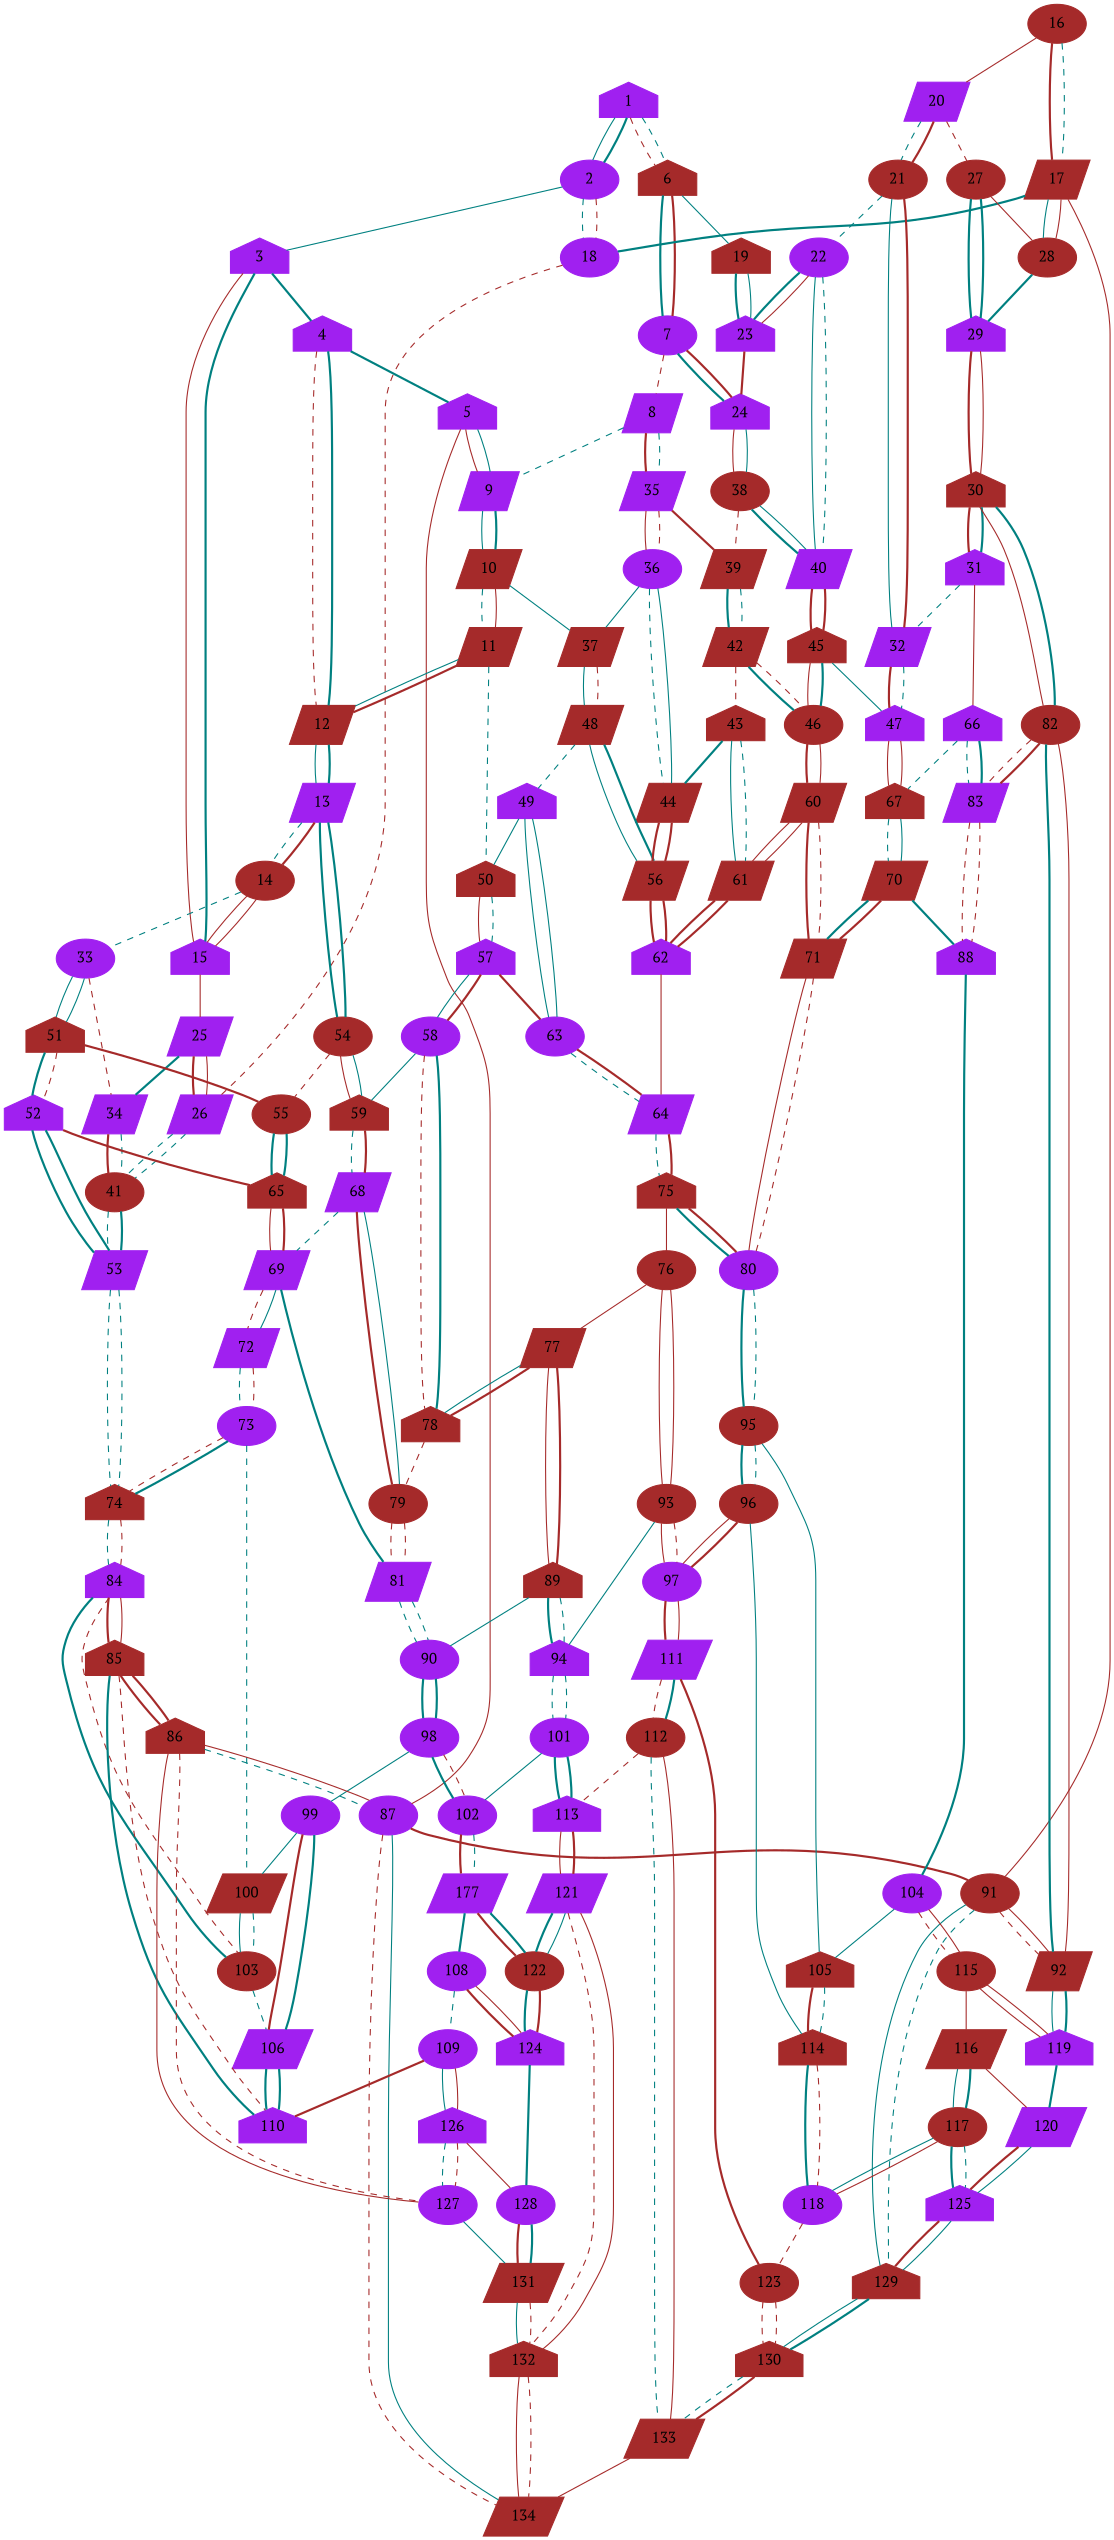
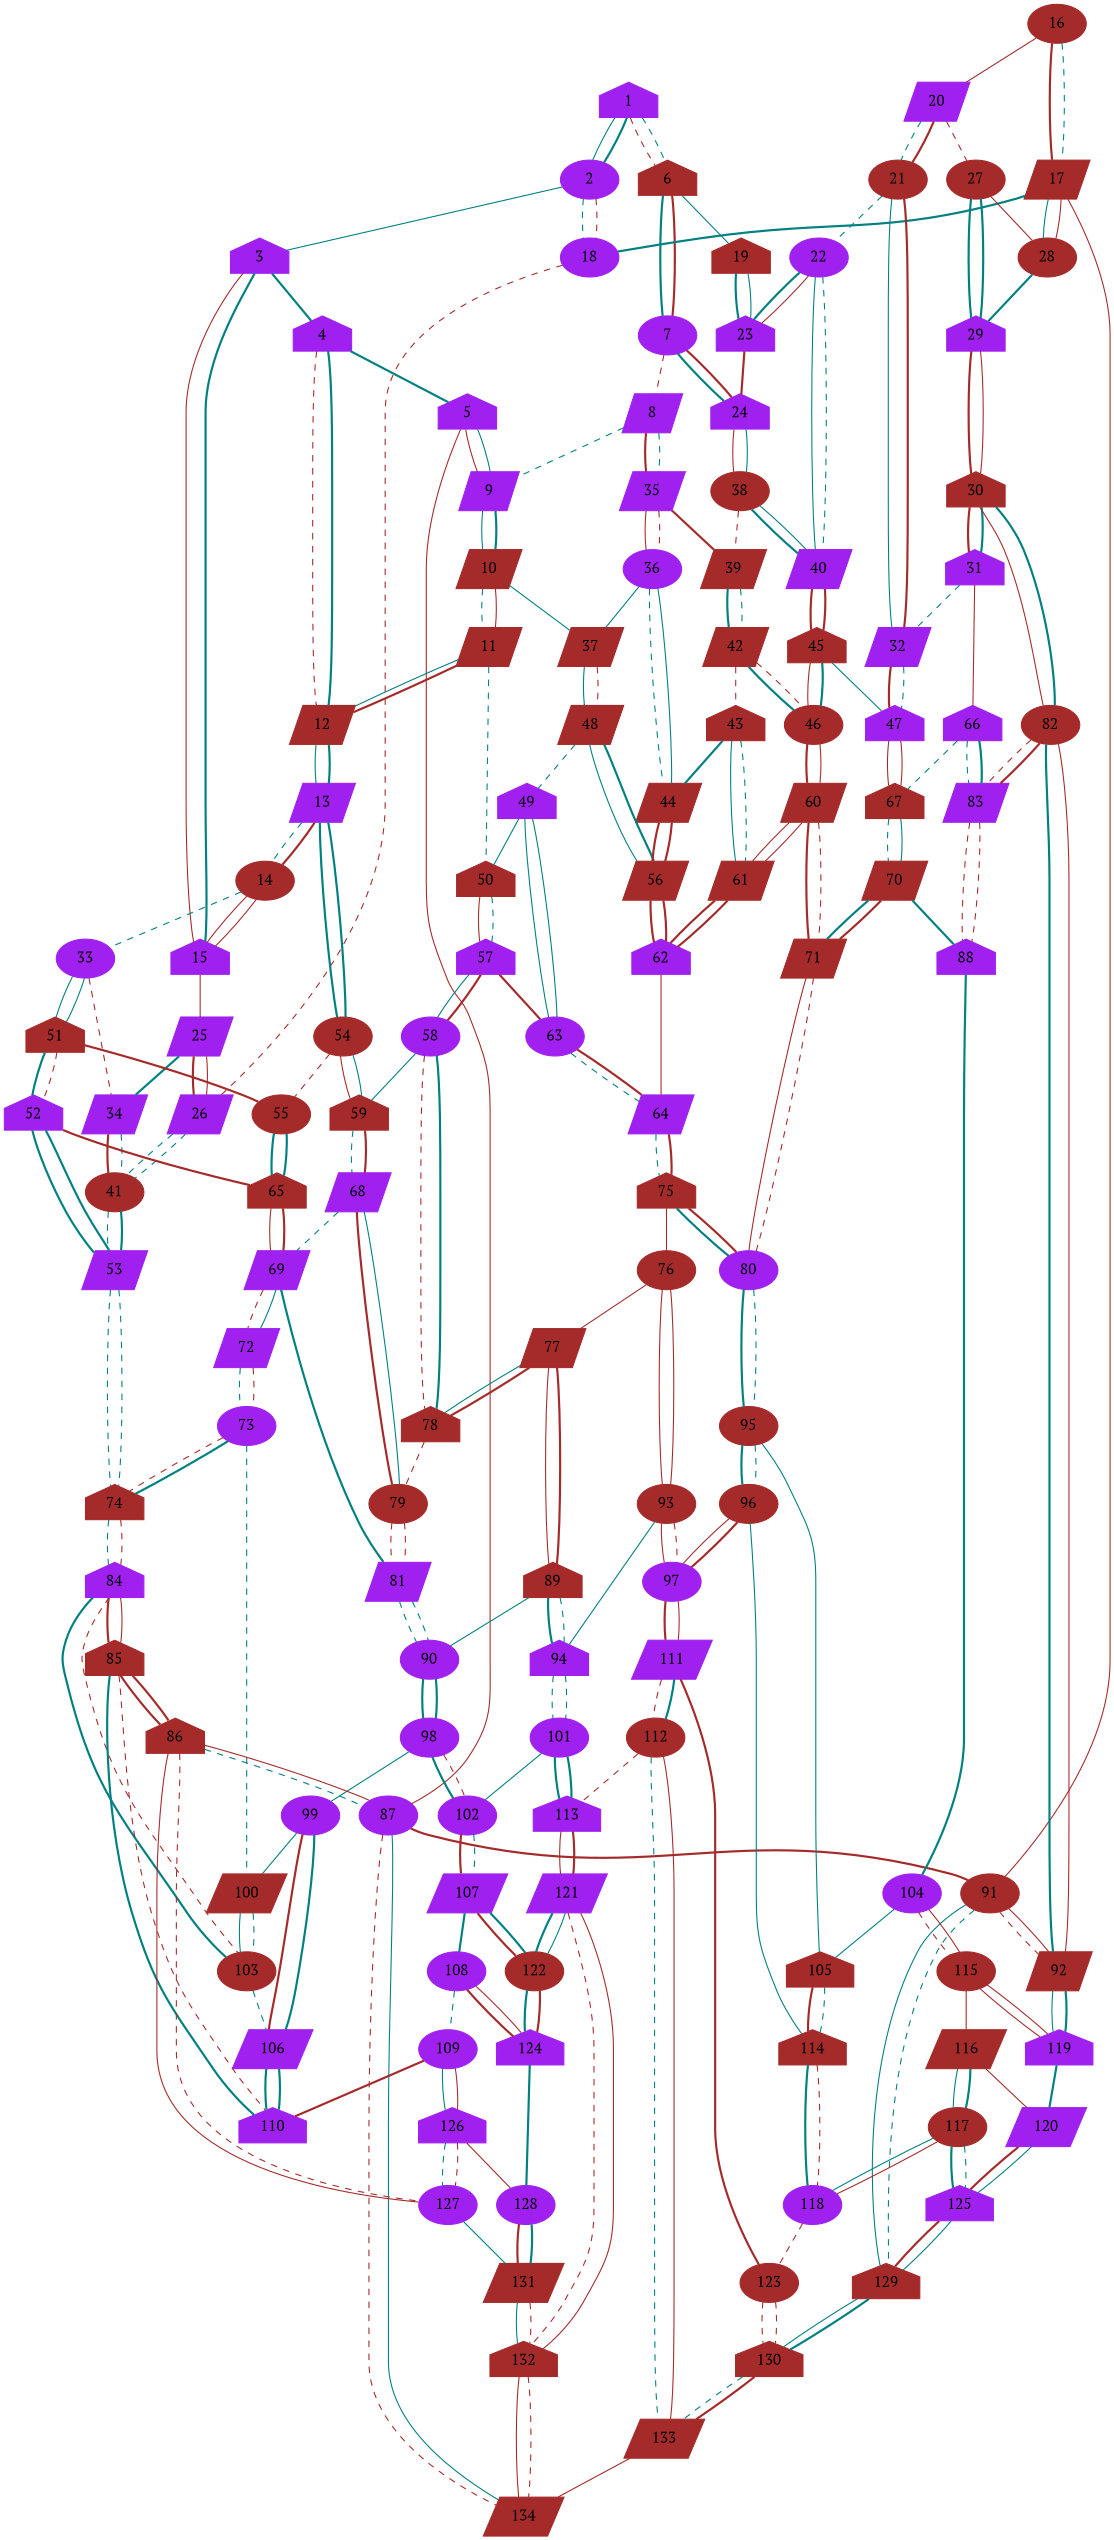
(467, 1893) -> (467, 1893)
